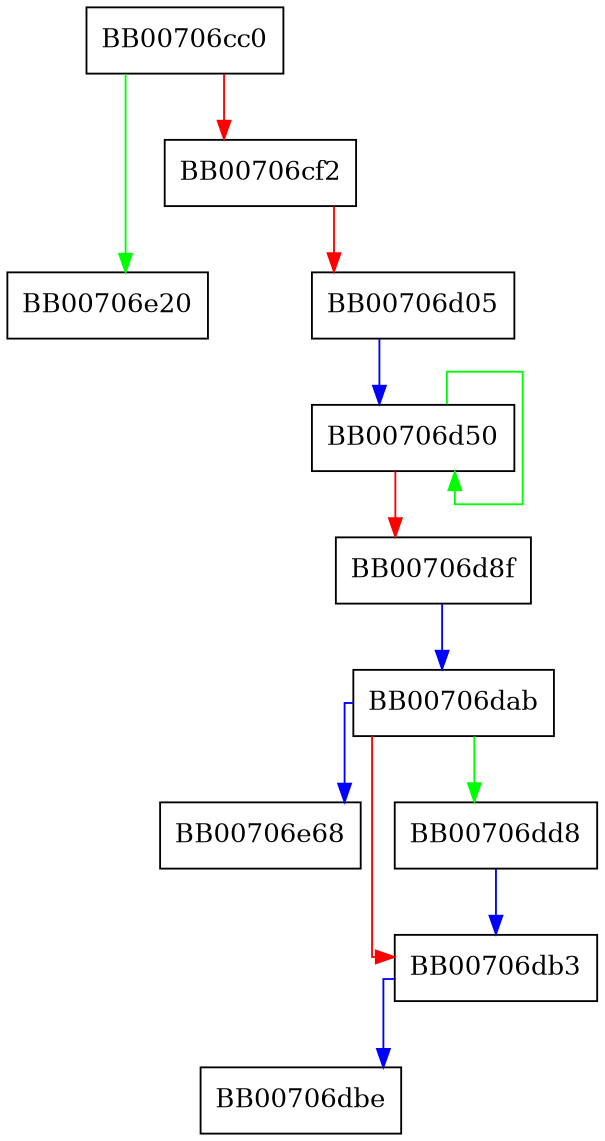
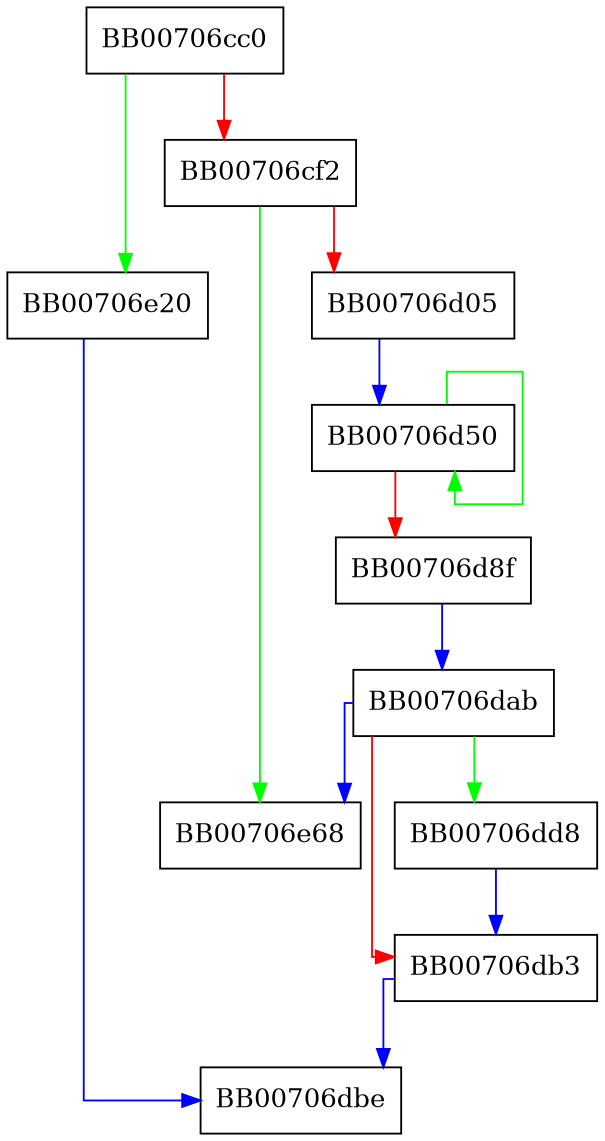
none -> (260, 495)
none -> (84, 769)
